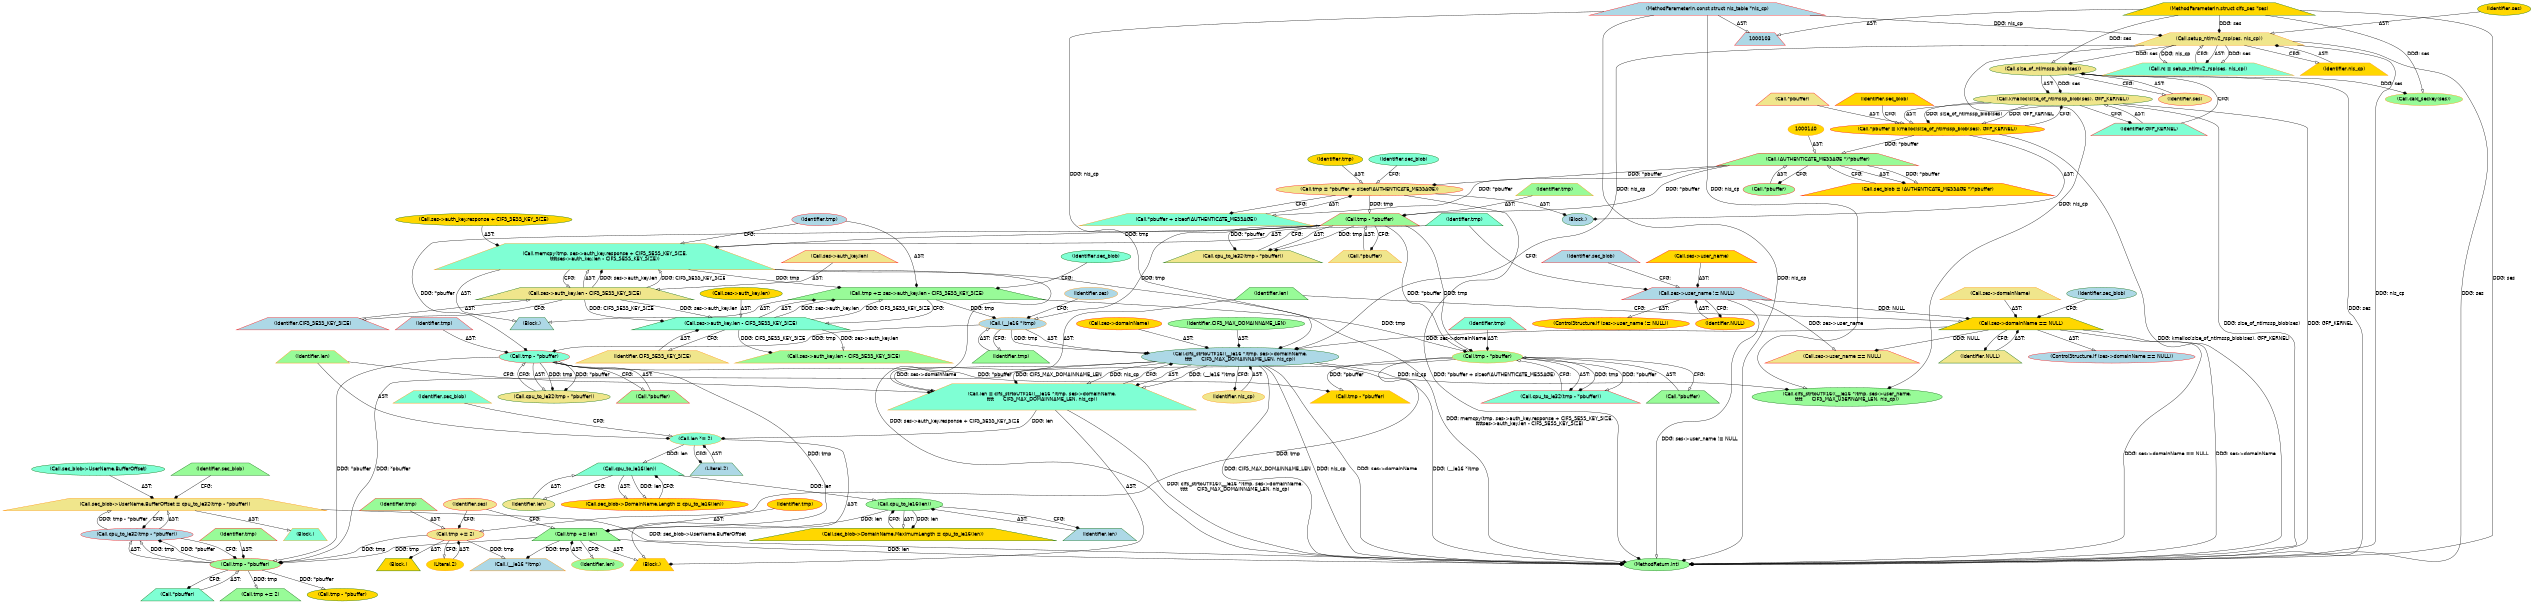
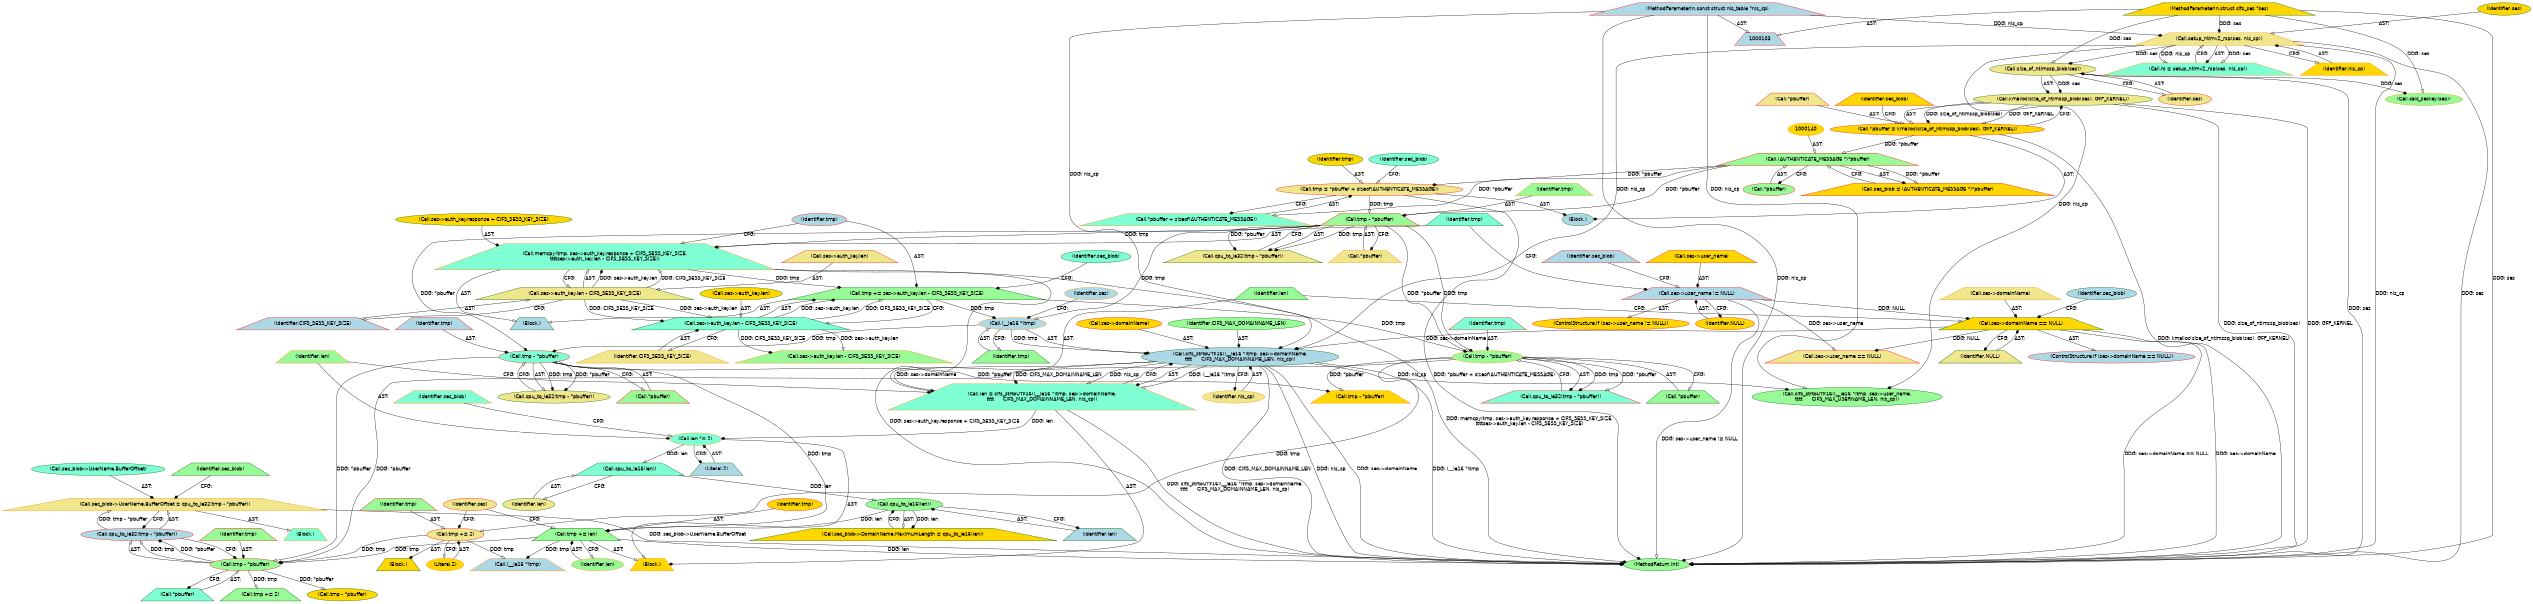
(2149, 129) -> none
(655, 504) -> none
